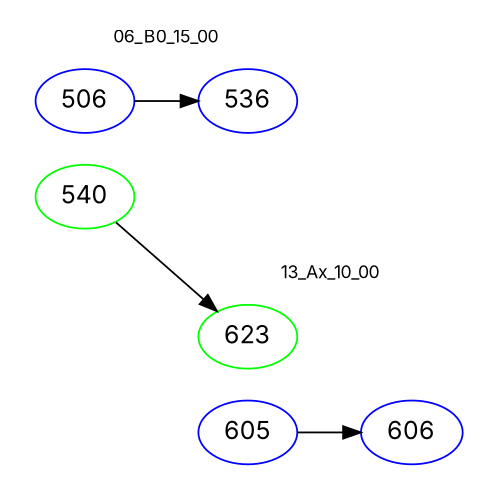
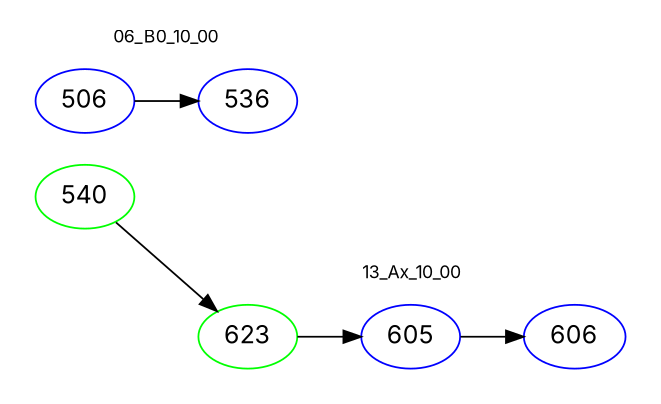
(166, 38) -> (166, 38)
none -> (320, 337)
